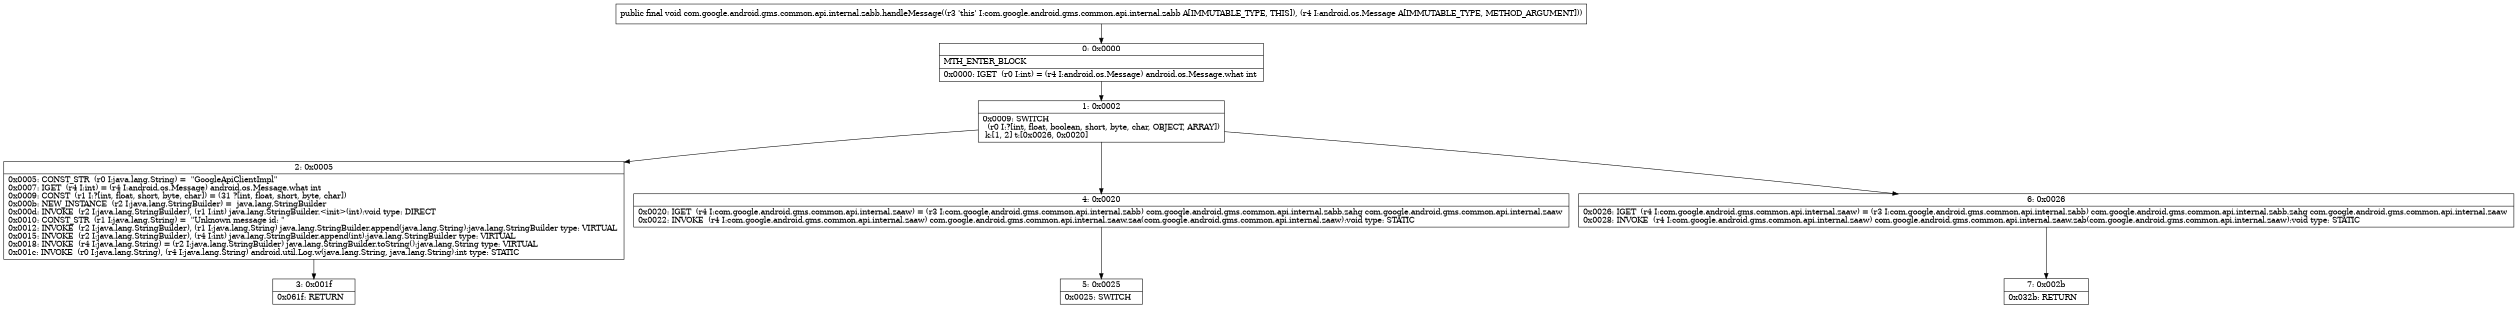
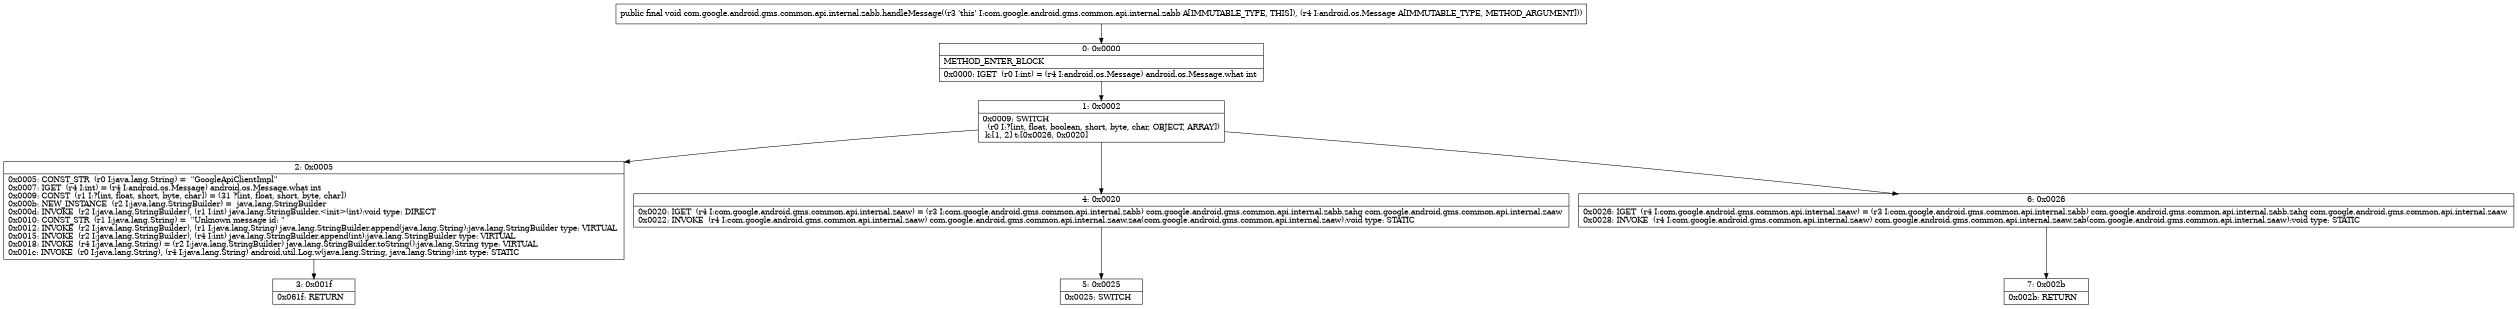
(985, 62) -> (994, 62)
(2046, 298) -> (2046, 298)
